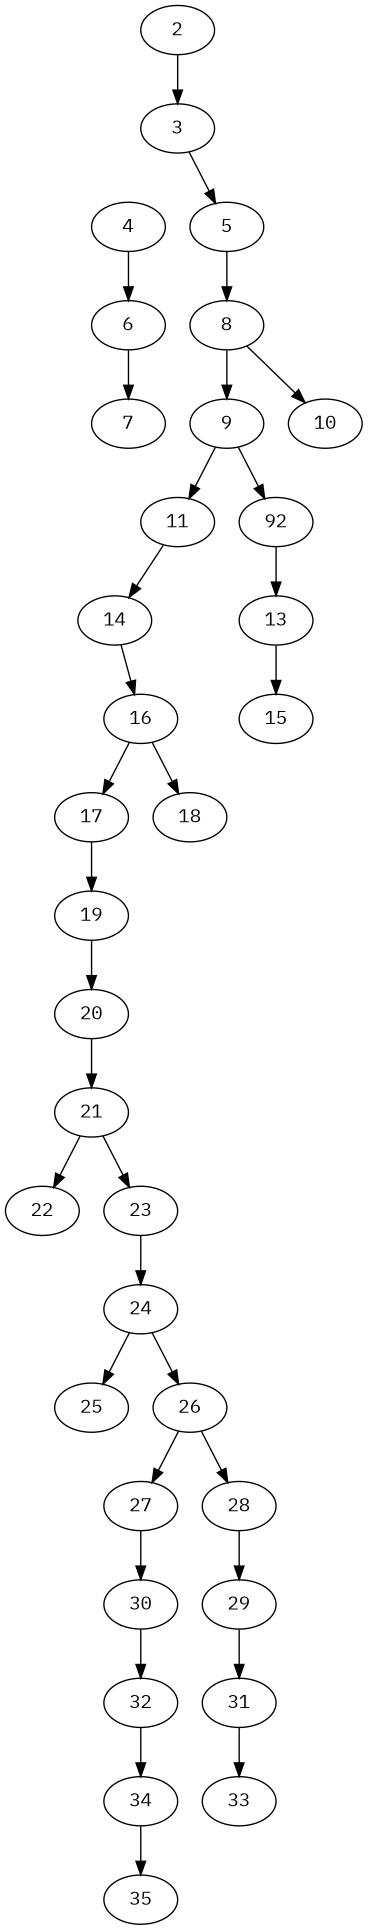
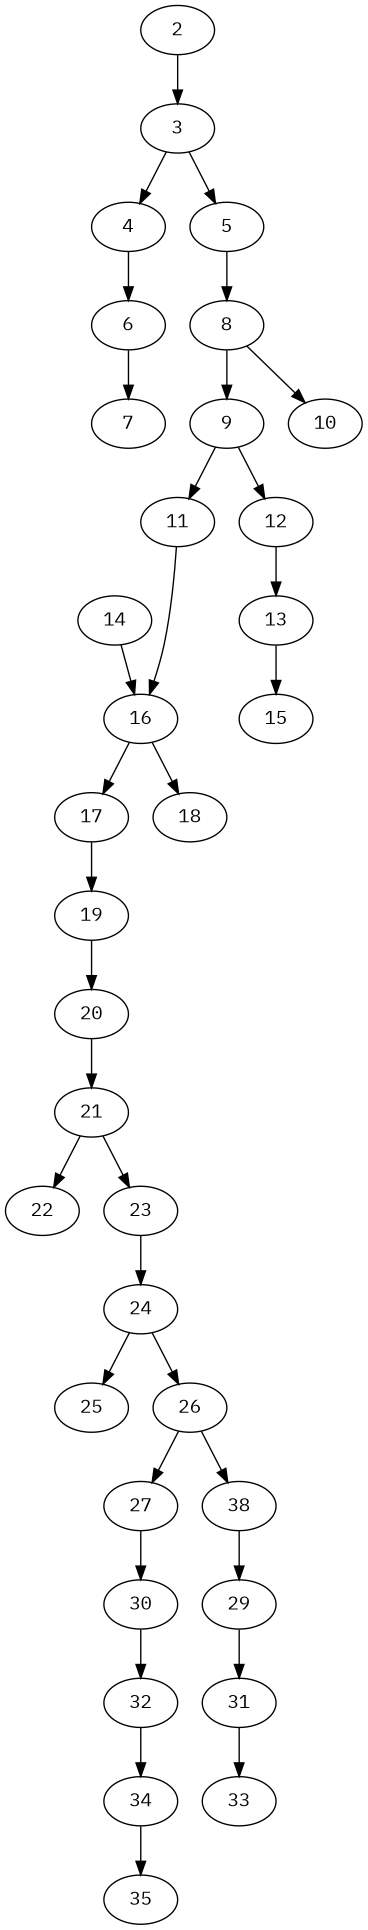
none -> (156, 172)
(276, 522) -> (276, 522)
(150, 565) -> (169, 615)
(239, 1506) -> (239, 1506)
